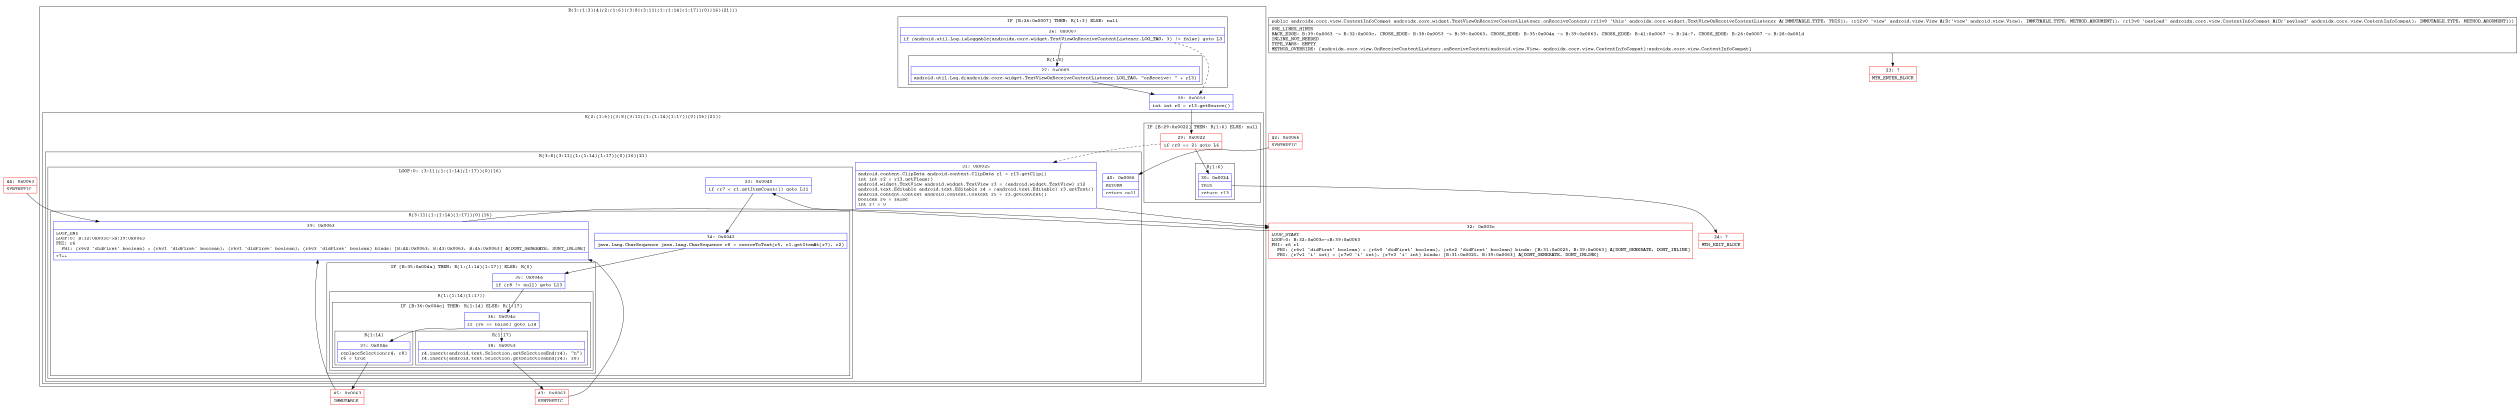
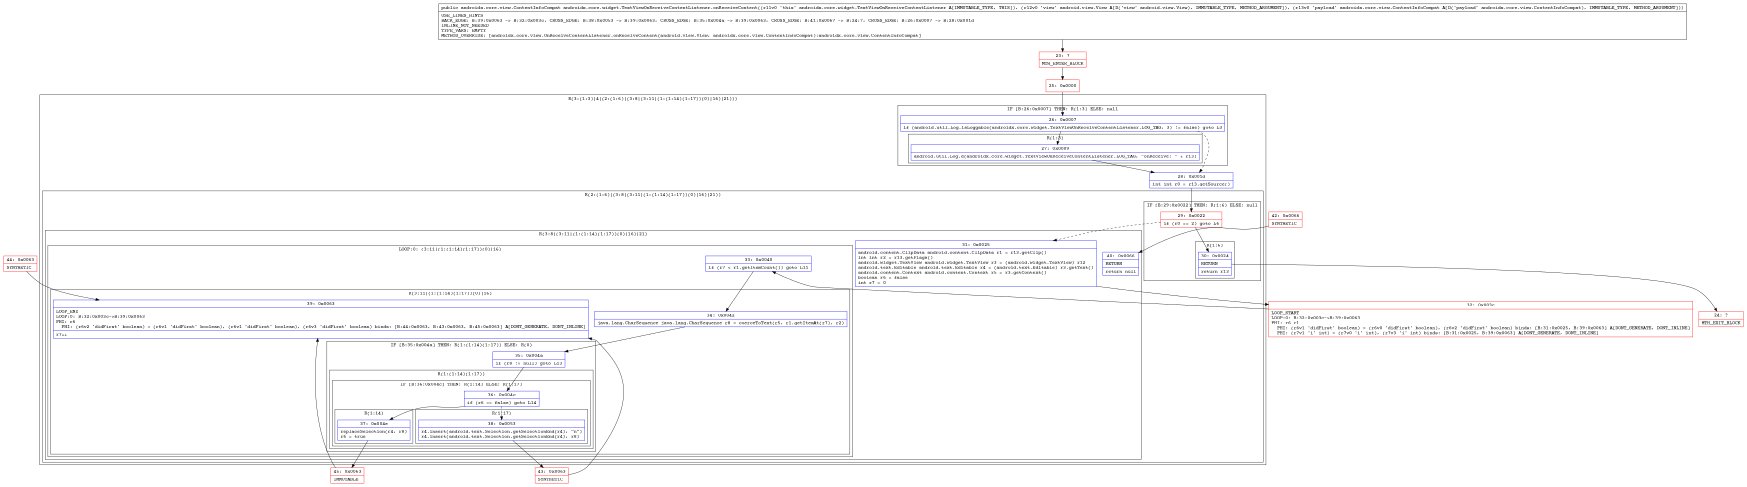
none -> (1063, 86)
(1207, 185) -> (1209, 264)
(904, 211) -> none
